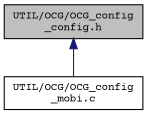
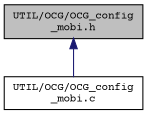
(74, 22) -> (74, 22)
